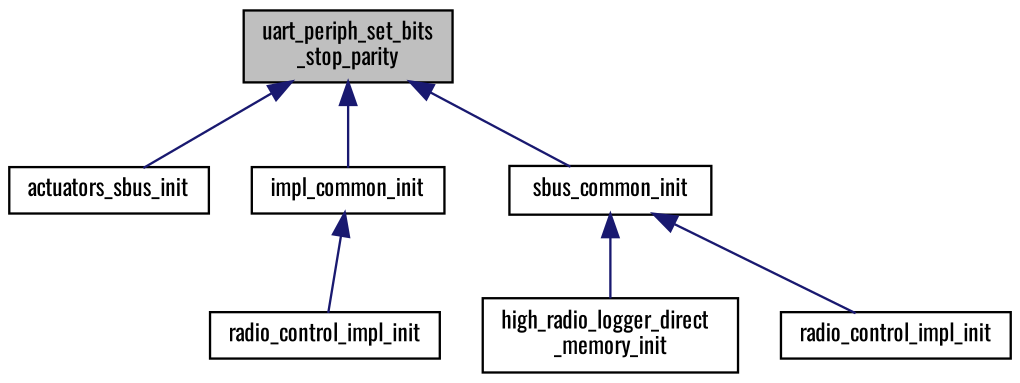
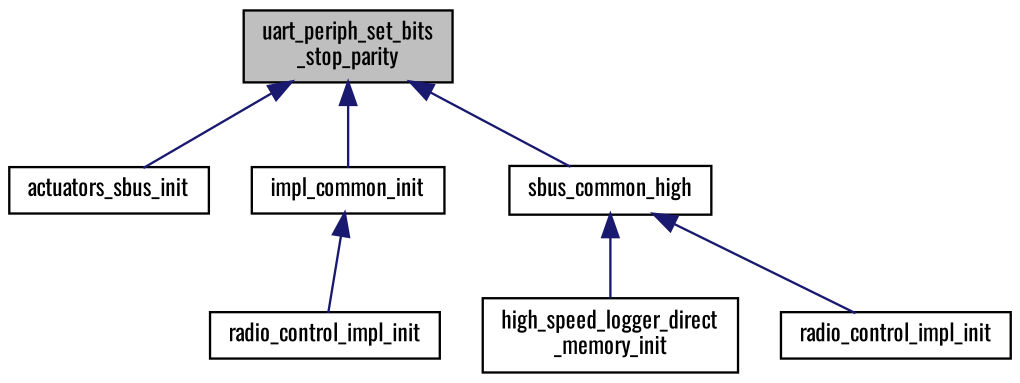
(610, 190) -> (610, 190)
(610, 335) -> (610, 335)
